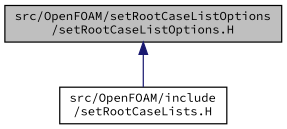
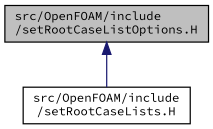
(143, 24) -> (107, 24)
